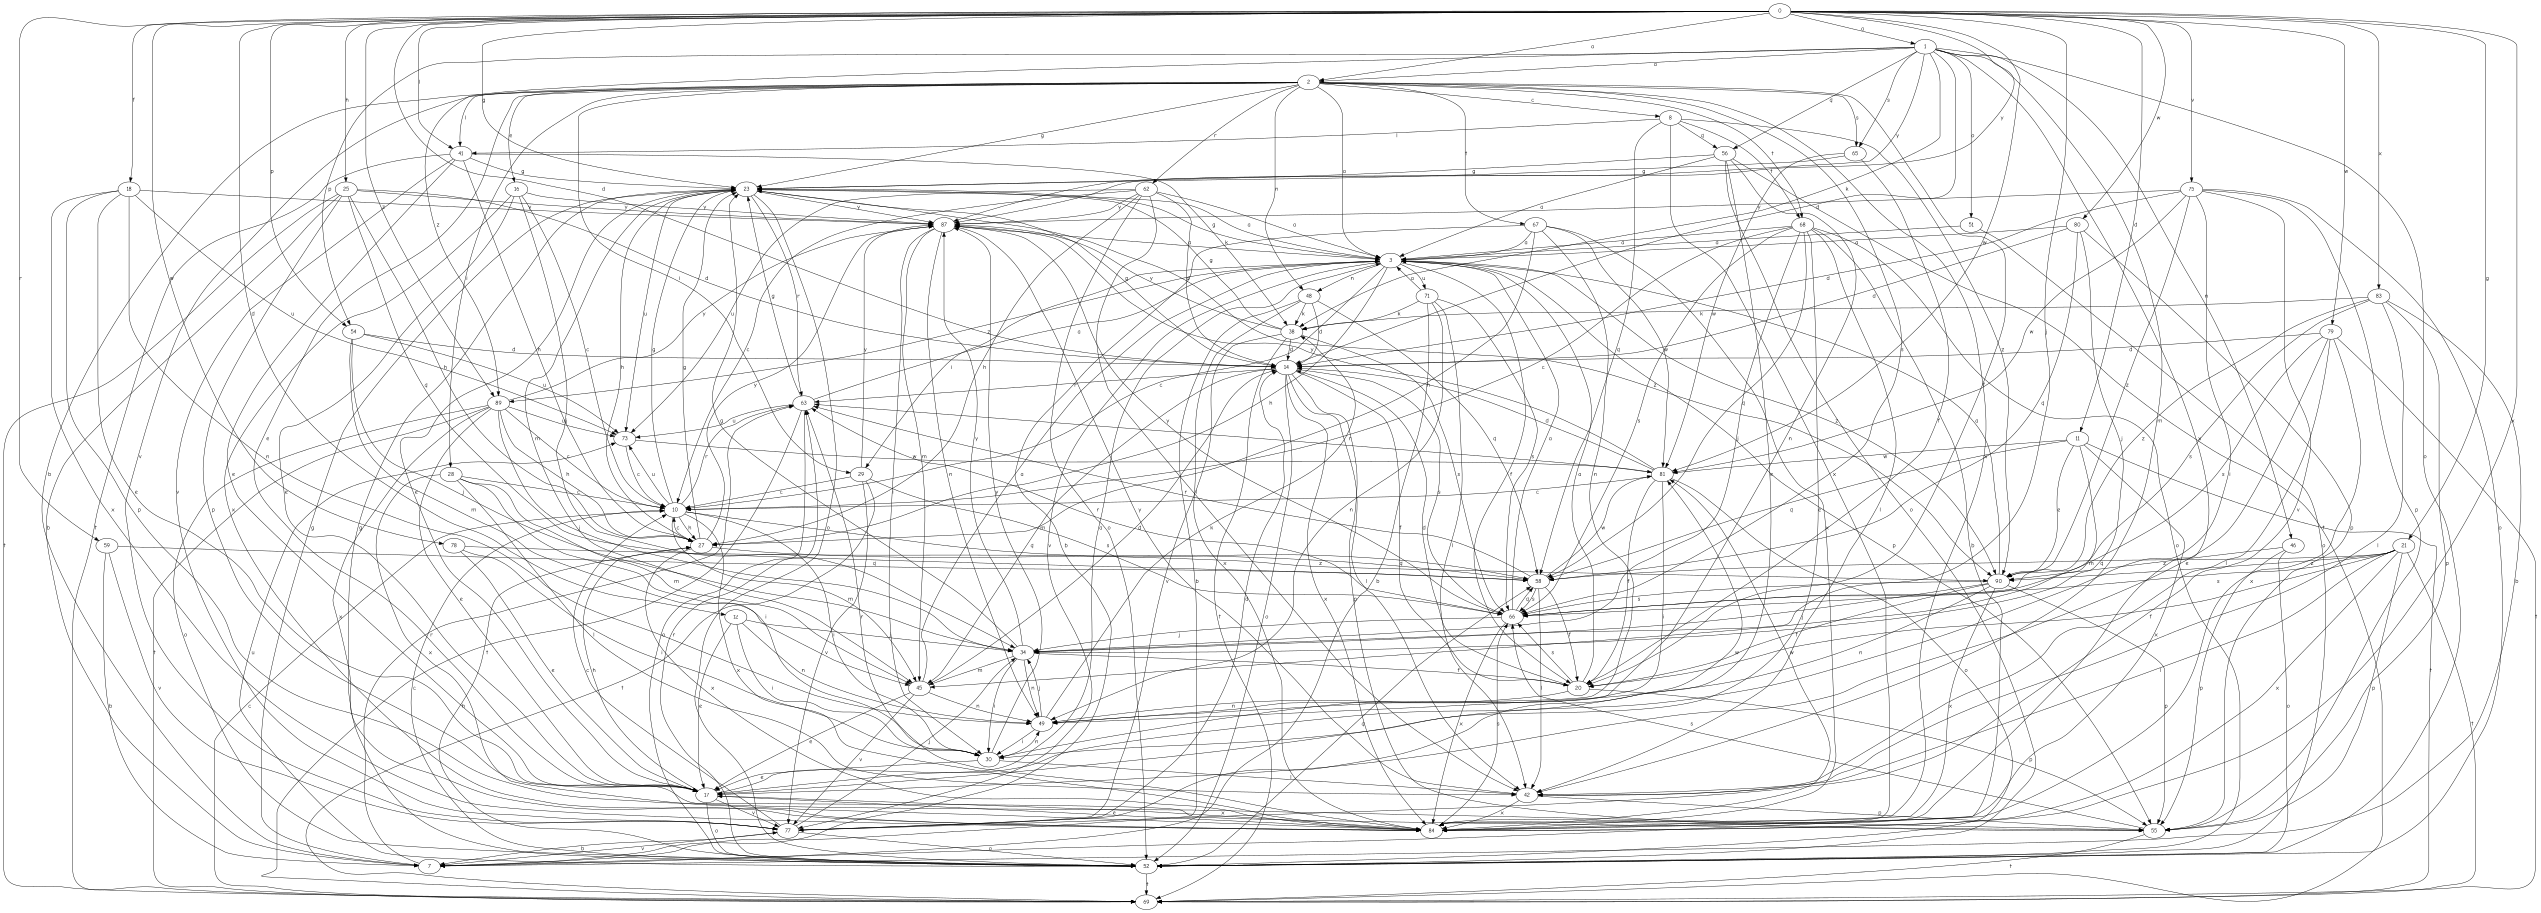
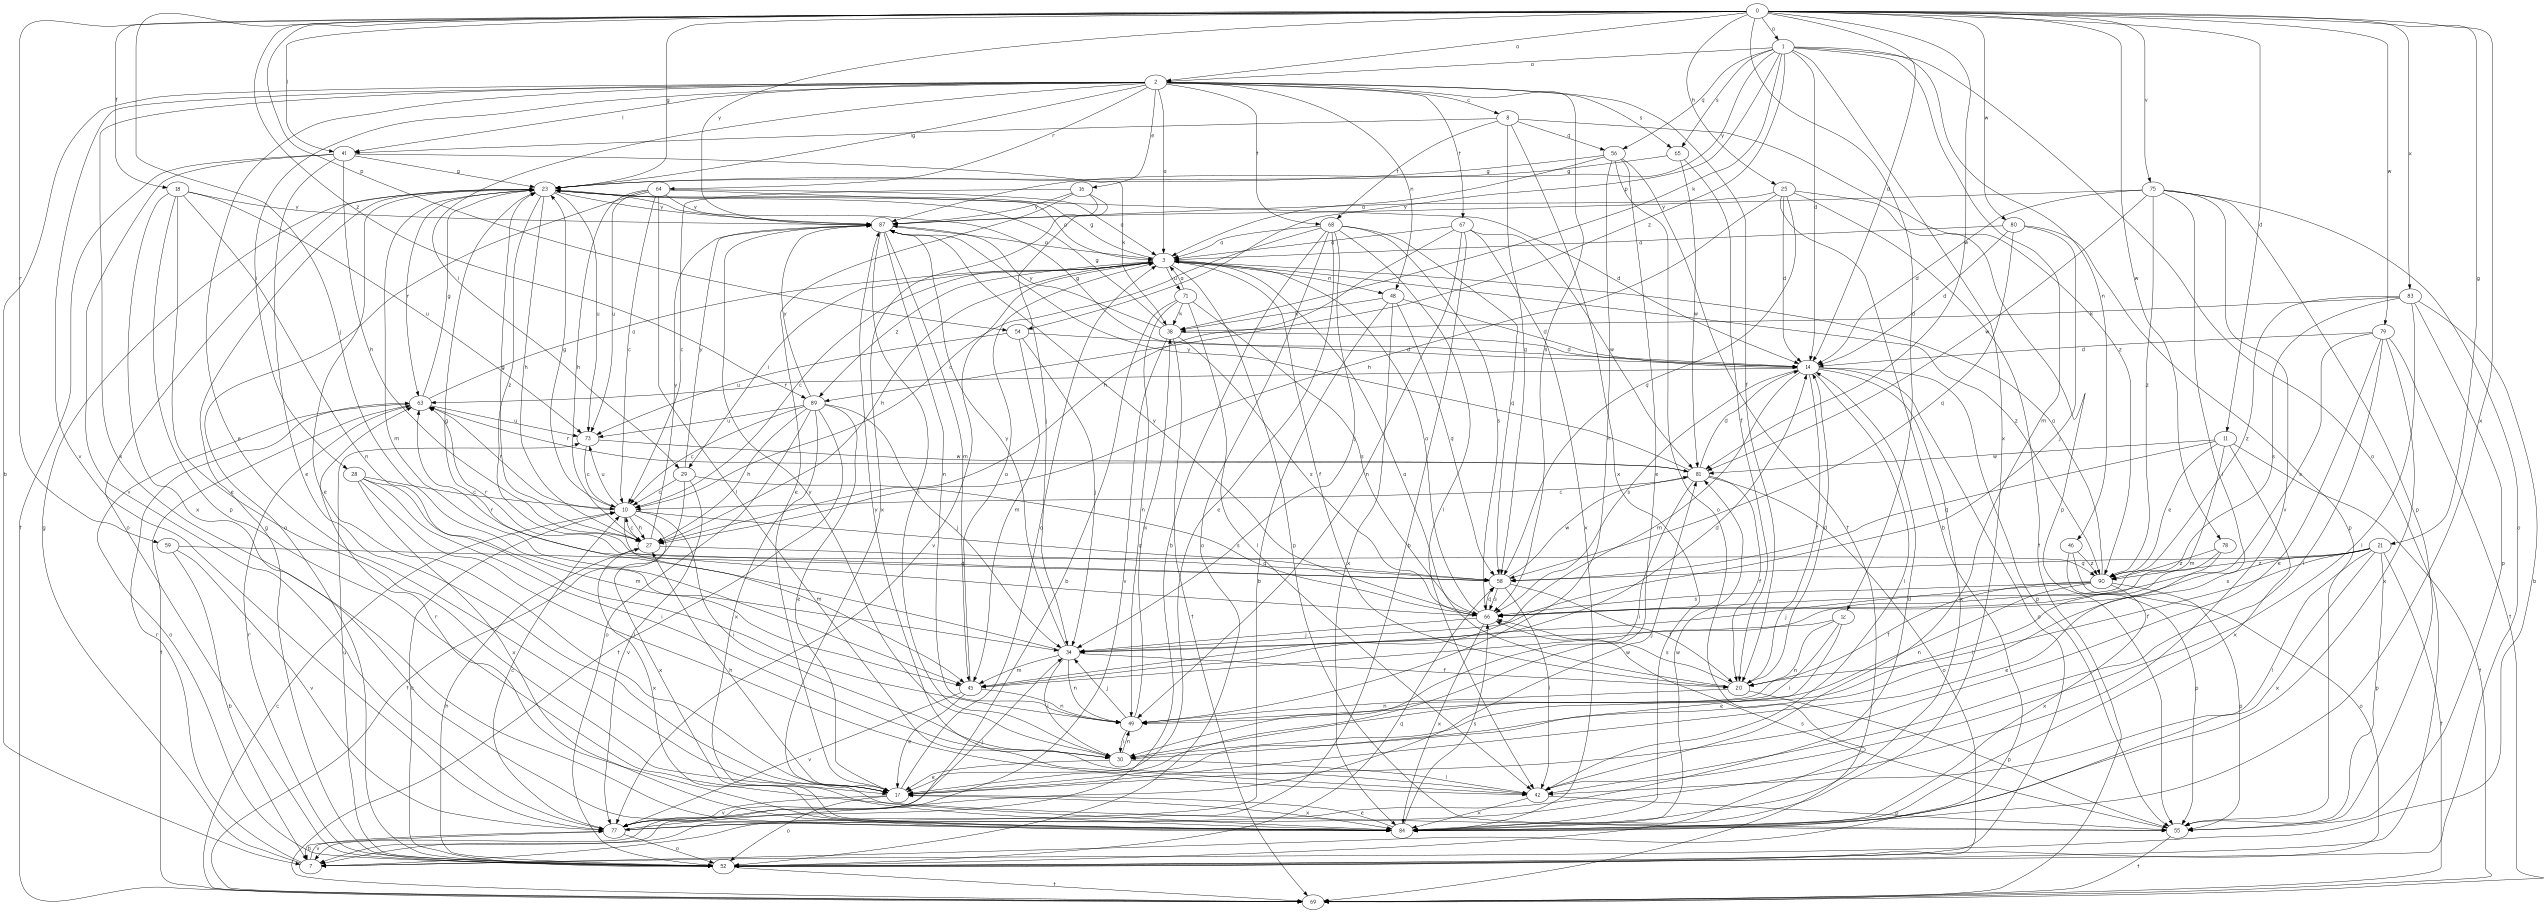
(1146, 189) -> (659, 189)
(1971, 225) -> none
